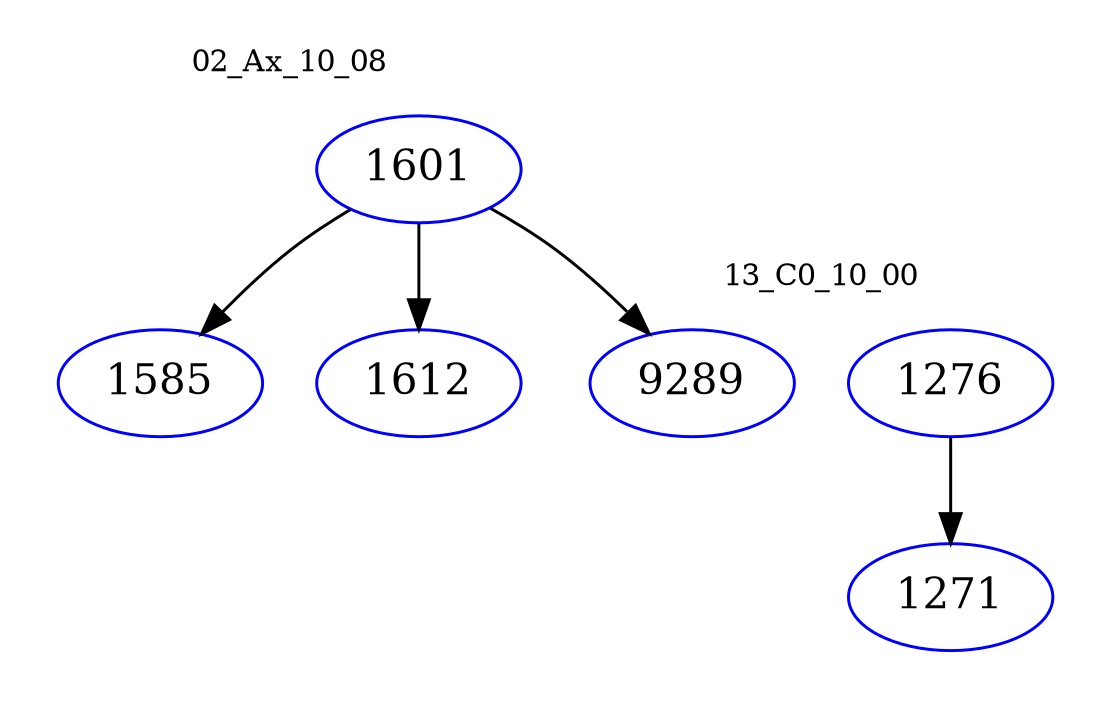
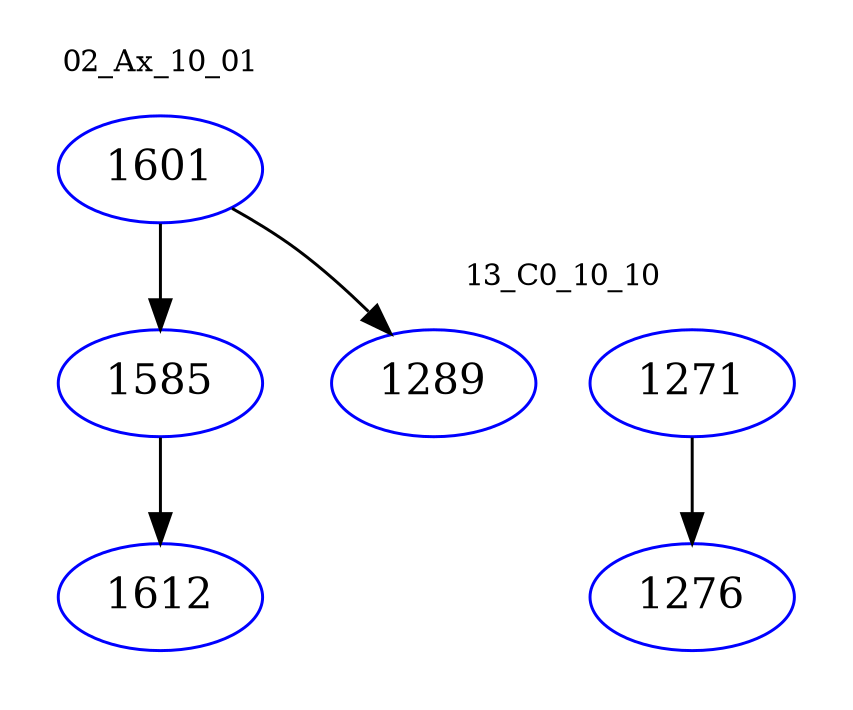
(290, 64) -> (160, 64)
(419, 262) -> (160, 476)
(821, 278) -> (563, 278)
(692, 383) -> (434, 383)
(951, 476) -> (692, 476)
